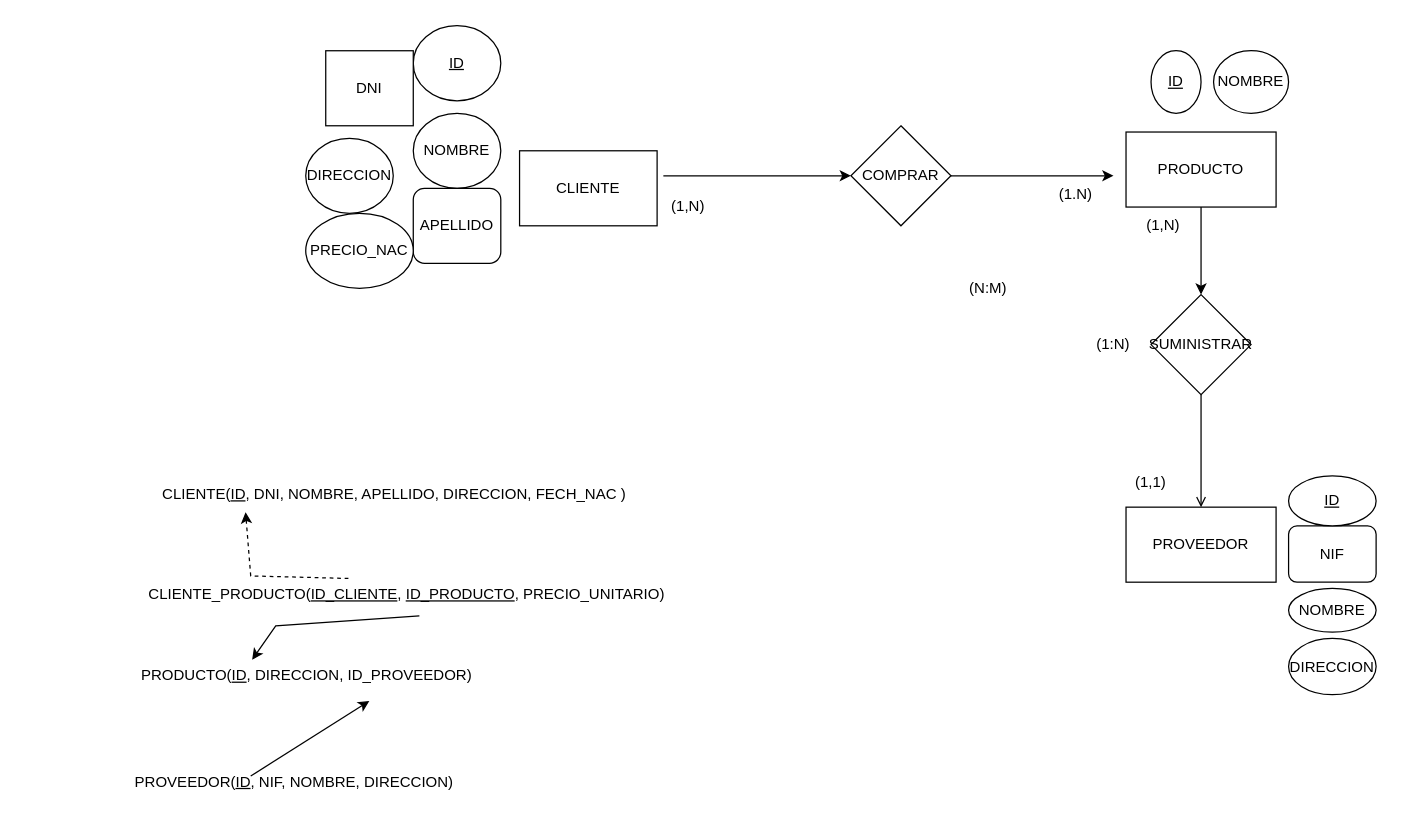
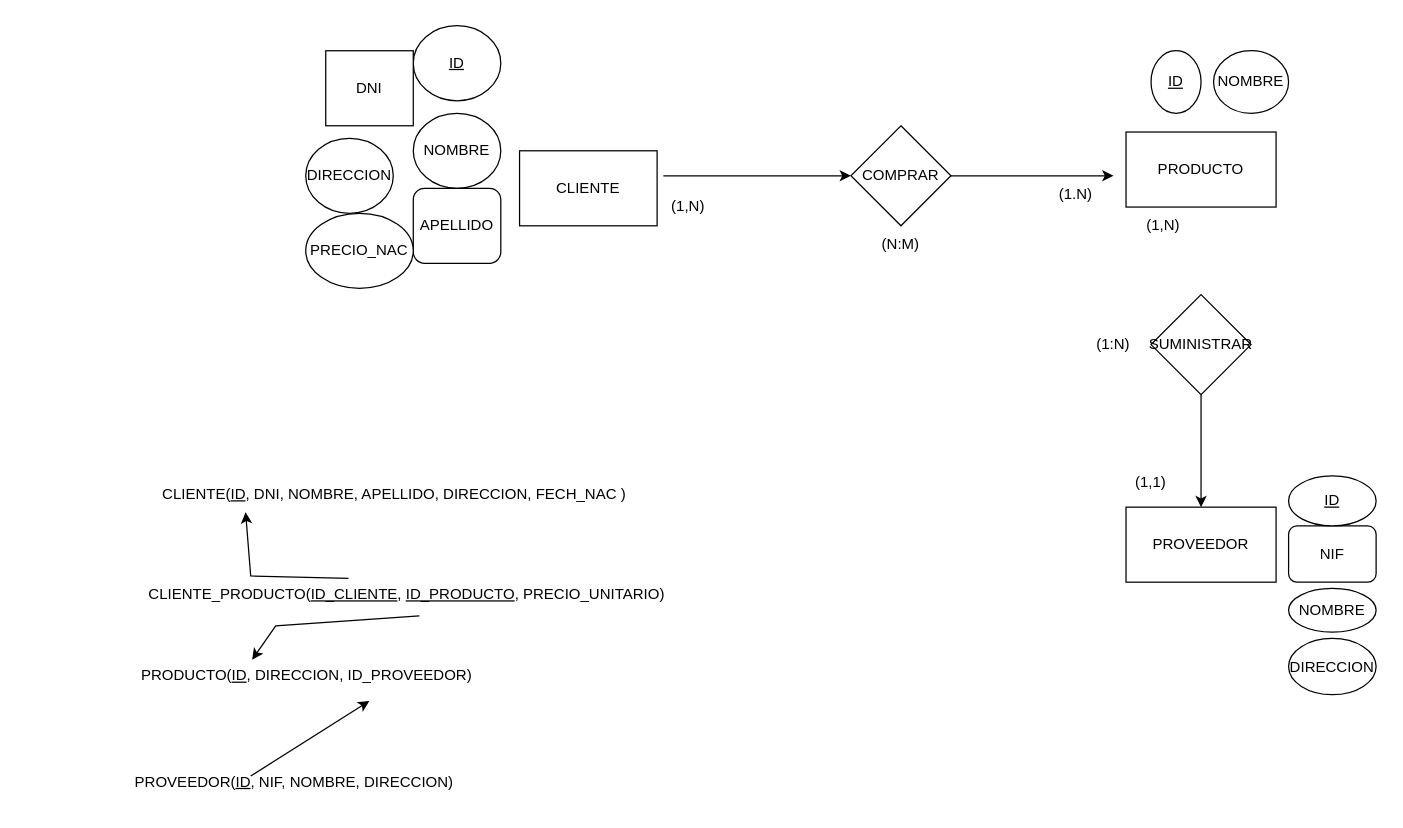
(1201, 246) -> none
(988, 288) -> (901, 244)
(1201, 498) -> (1201, 497)
(272, 576) -> (272, 576)
